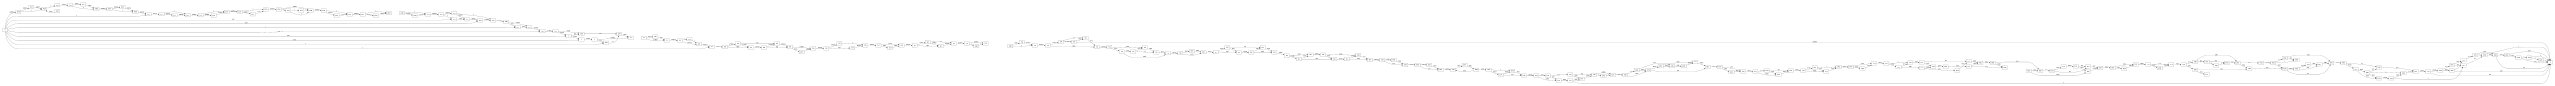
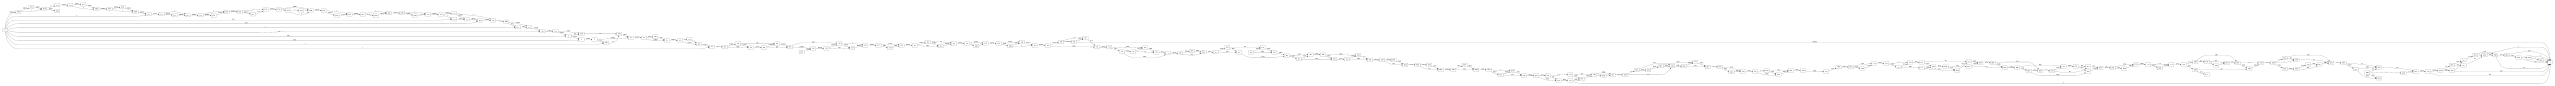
(51, 13) -> (50, 10)
none -> (395, 13)
none -> (637, 38)
none -> (999, 44)
none -> (845, 46)
(795, 50) -> (814, 43)
(1245, 52) -> (1262, 57)
(1815, 67) -> none
none -> (1951, 68)
none -> (2017, 68)
(2267, 69) -> (2255, 67)
(1678, 71) -> (1695, 66)
(2361, 71) -> (2367, 68)
(1465, 72) -> (1464, 70)
(2310, 74) -> (2313, 60)
(1637, 75) -> (1650, 75)
(2391, 78) -> none
